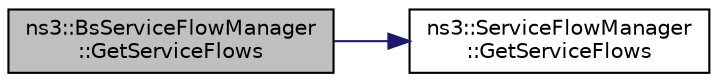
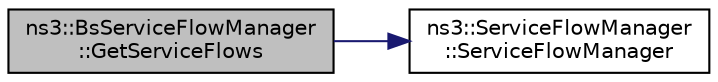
(559, 41) -> (559, 41)
